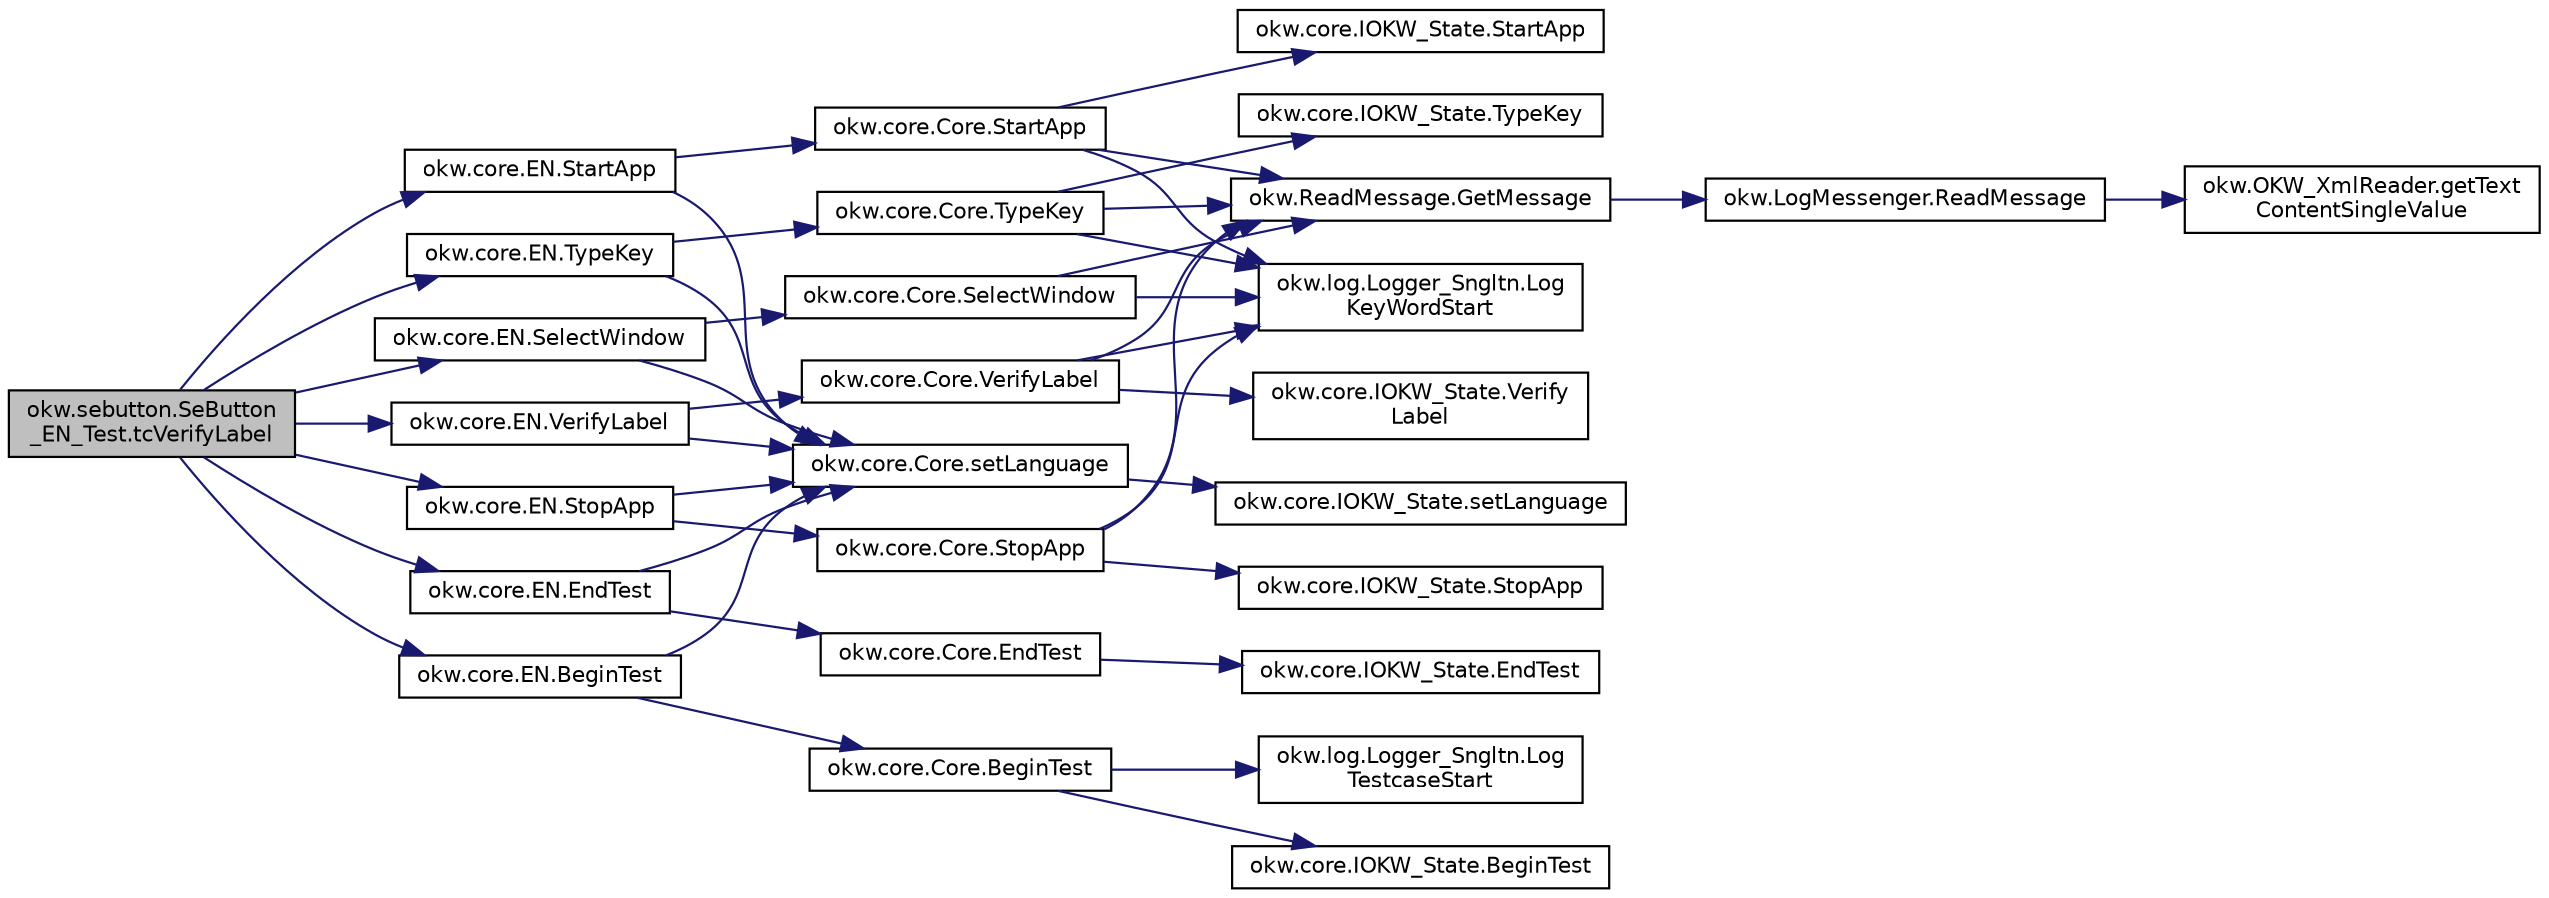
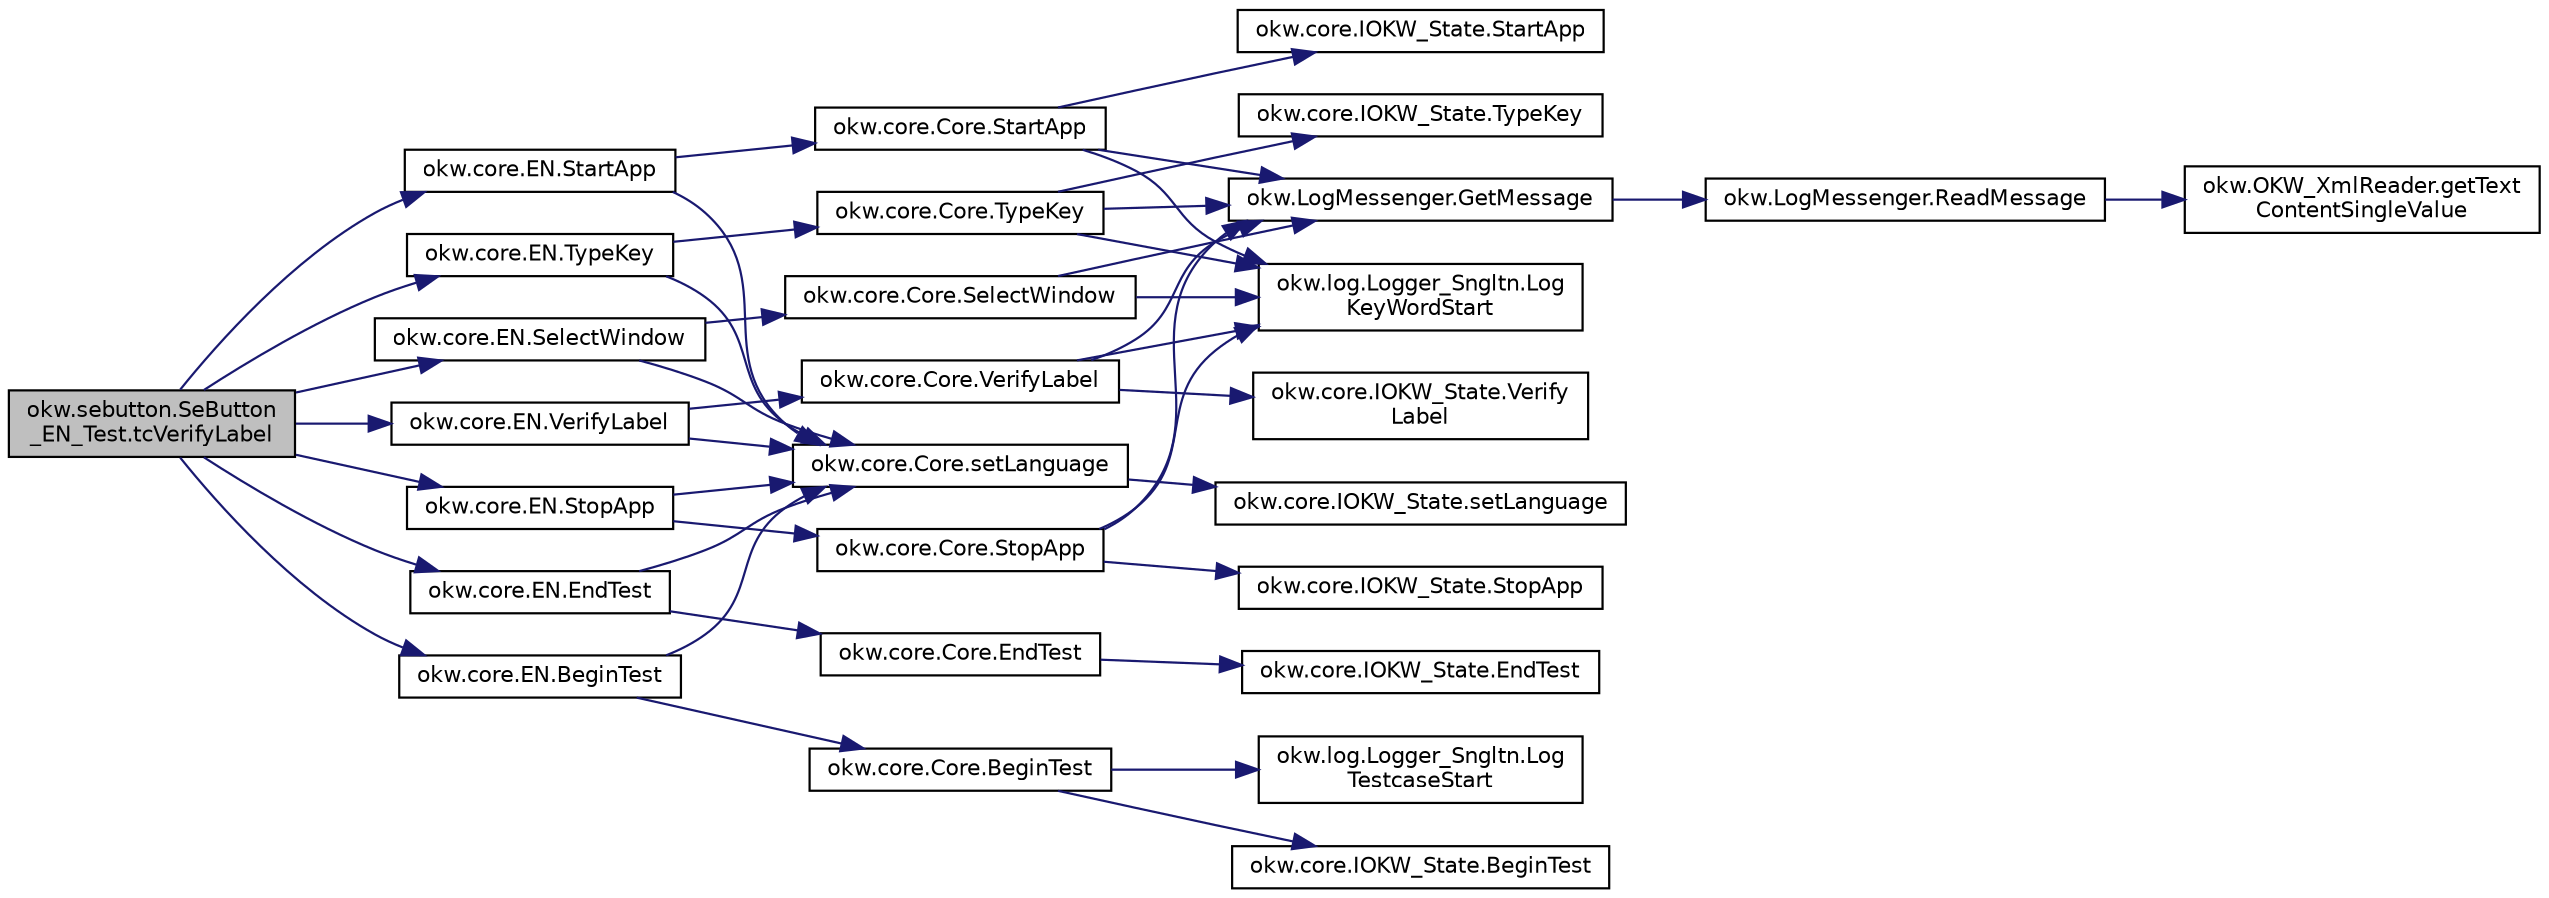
(1421, 200) -> (1421, 200)
